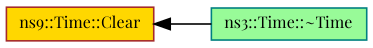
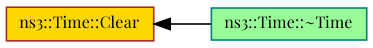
(80, 24) -> (80, 24)
